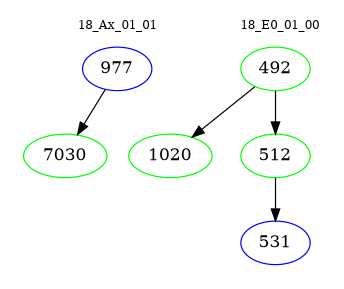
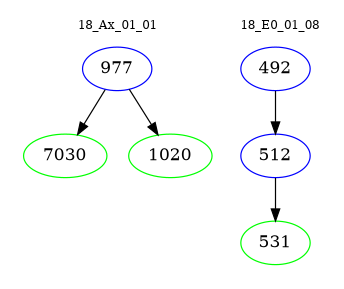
(280, 26) -> (280, 26)
(276, 69) -> (276, 69)
(239, 100) -> (140, 107)
(276, 156) -> (276, 156)
(276, 243) -> (276, 243)
